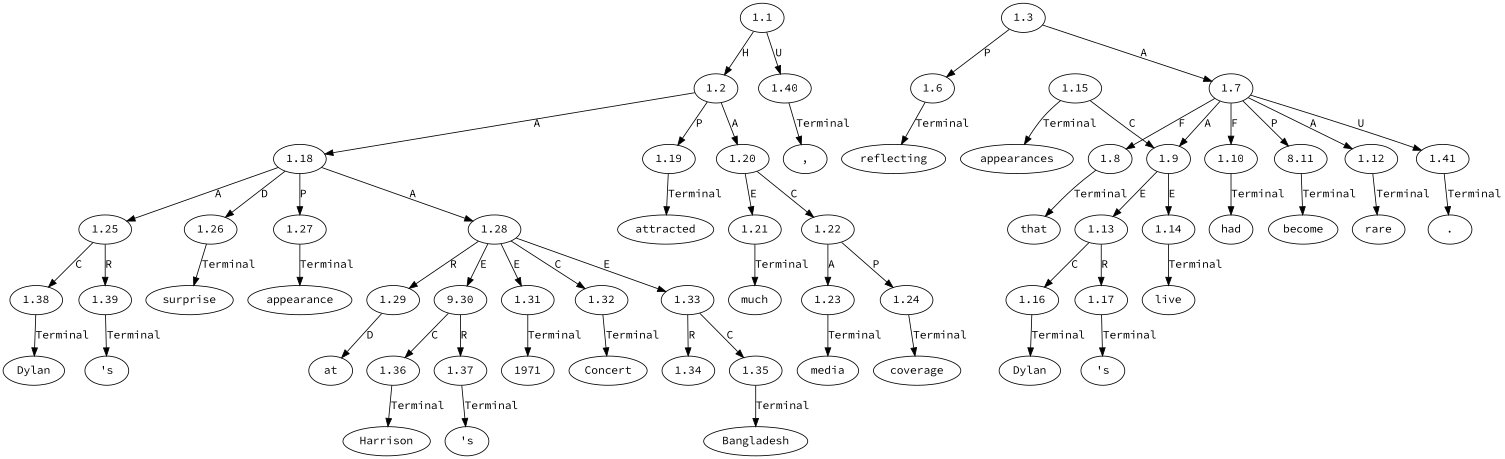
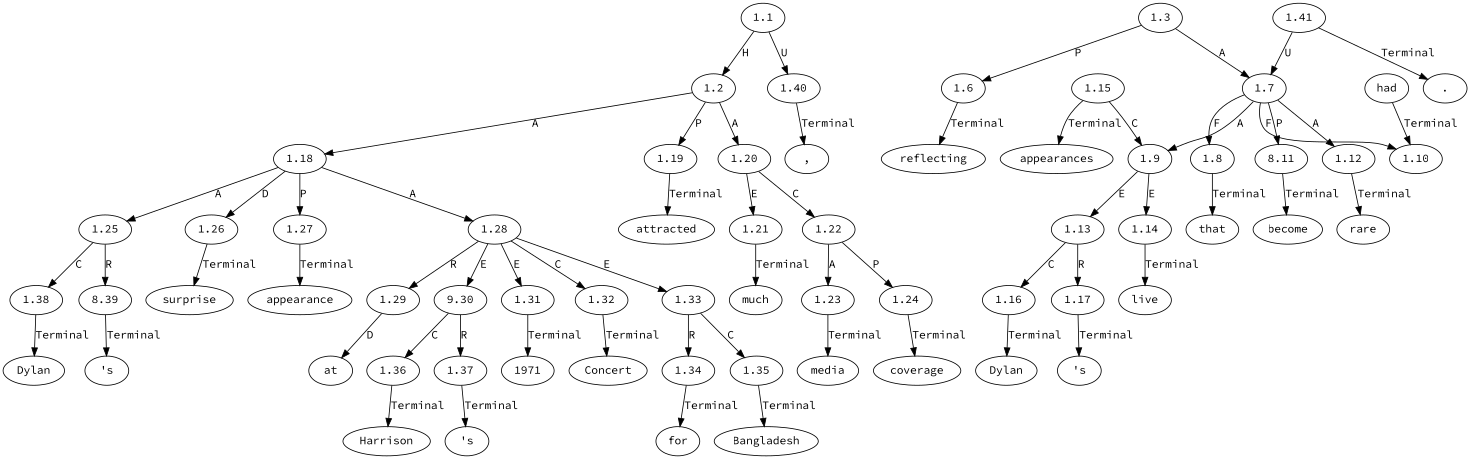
(1332, 121) -> (1283, 50)
(1231, 190) -> (1400, 120)
(105, 300) -> (105, 300)
none -> (678, 441)
